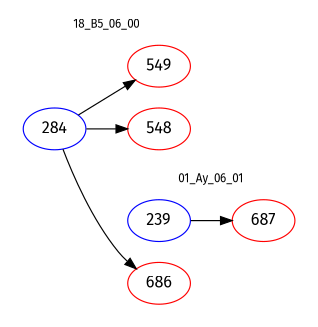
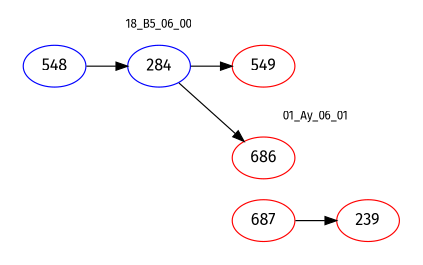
(101, 129) -> (101, 66)
(159, 129) -> (55, 66)
(159, 221) -> (368, 221)
(206, 221) -> (310, 221)
